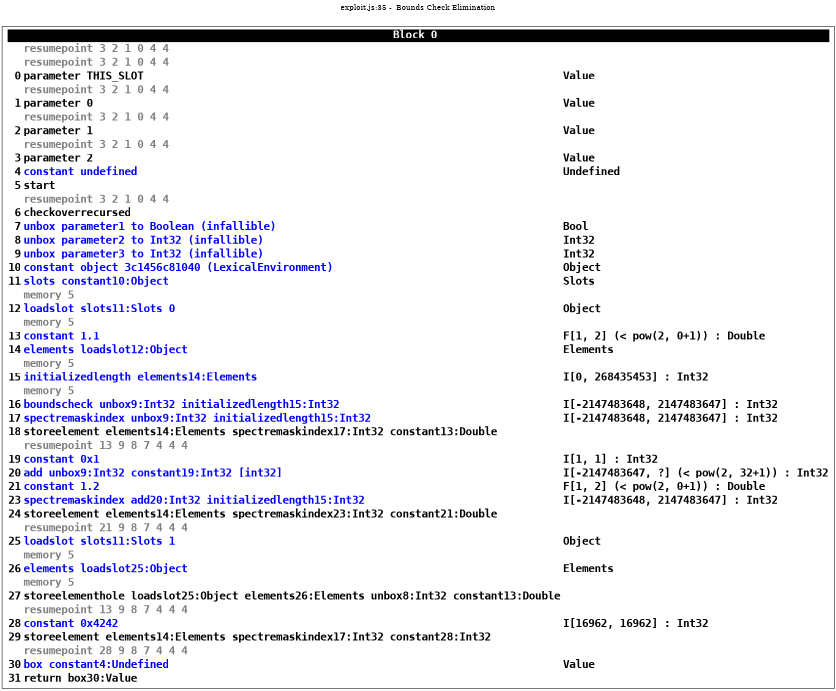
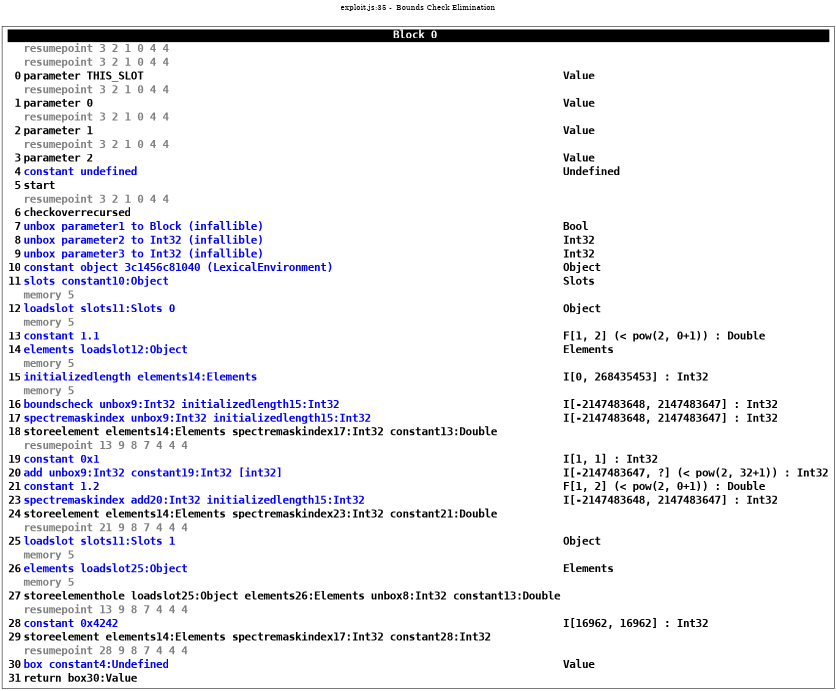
(150, 227) -> (144, 227)
